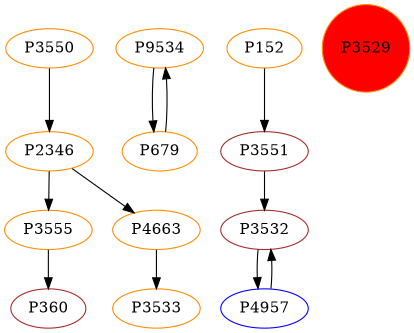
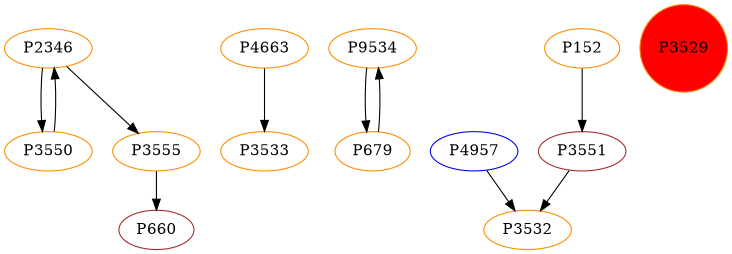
(99, 188) -> (41, 94)
(265, 230) -> (528, 230)
(257, 263) -> none
(48, 308) -> (156, 230)
